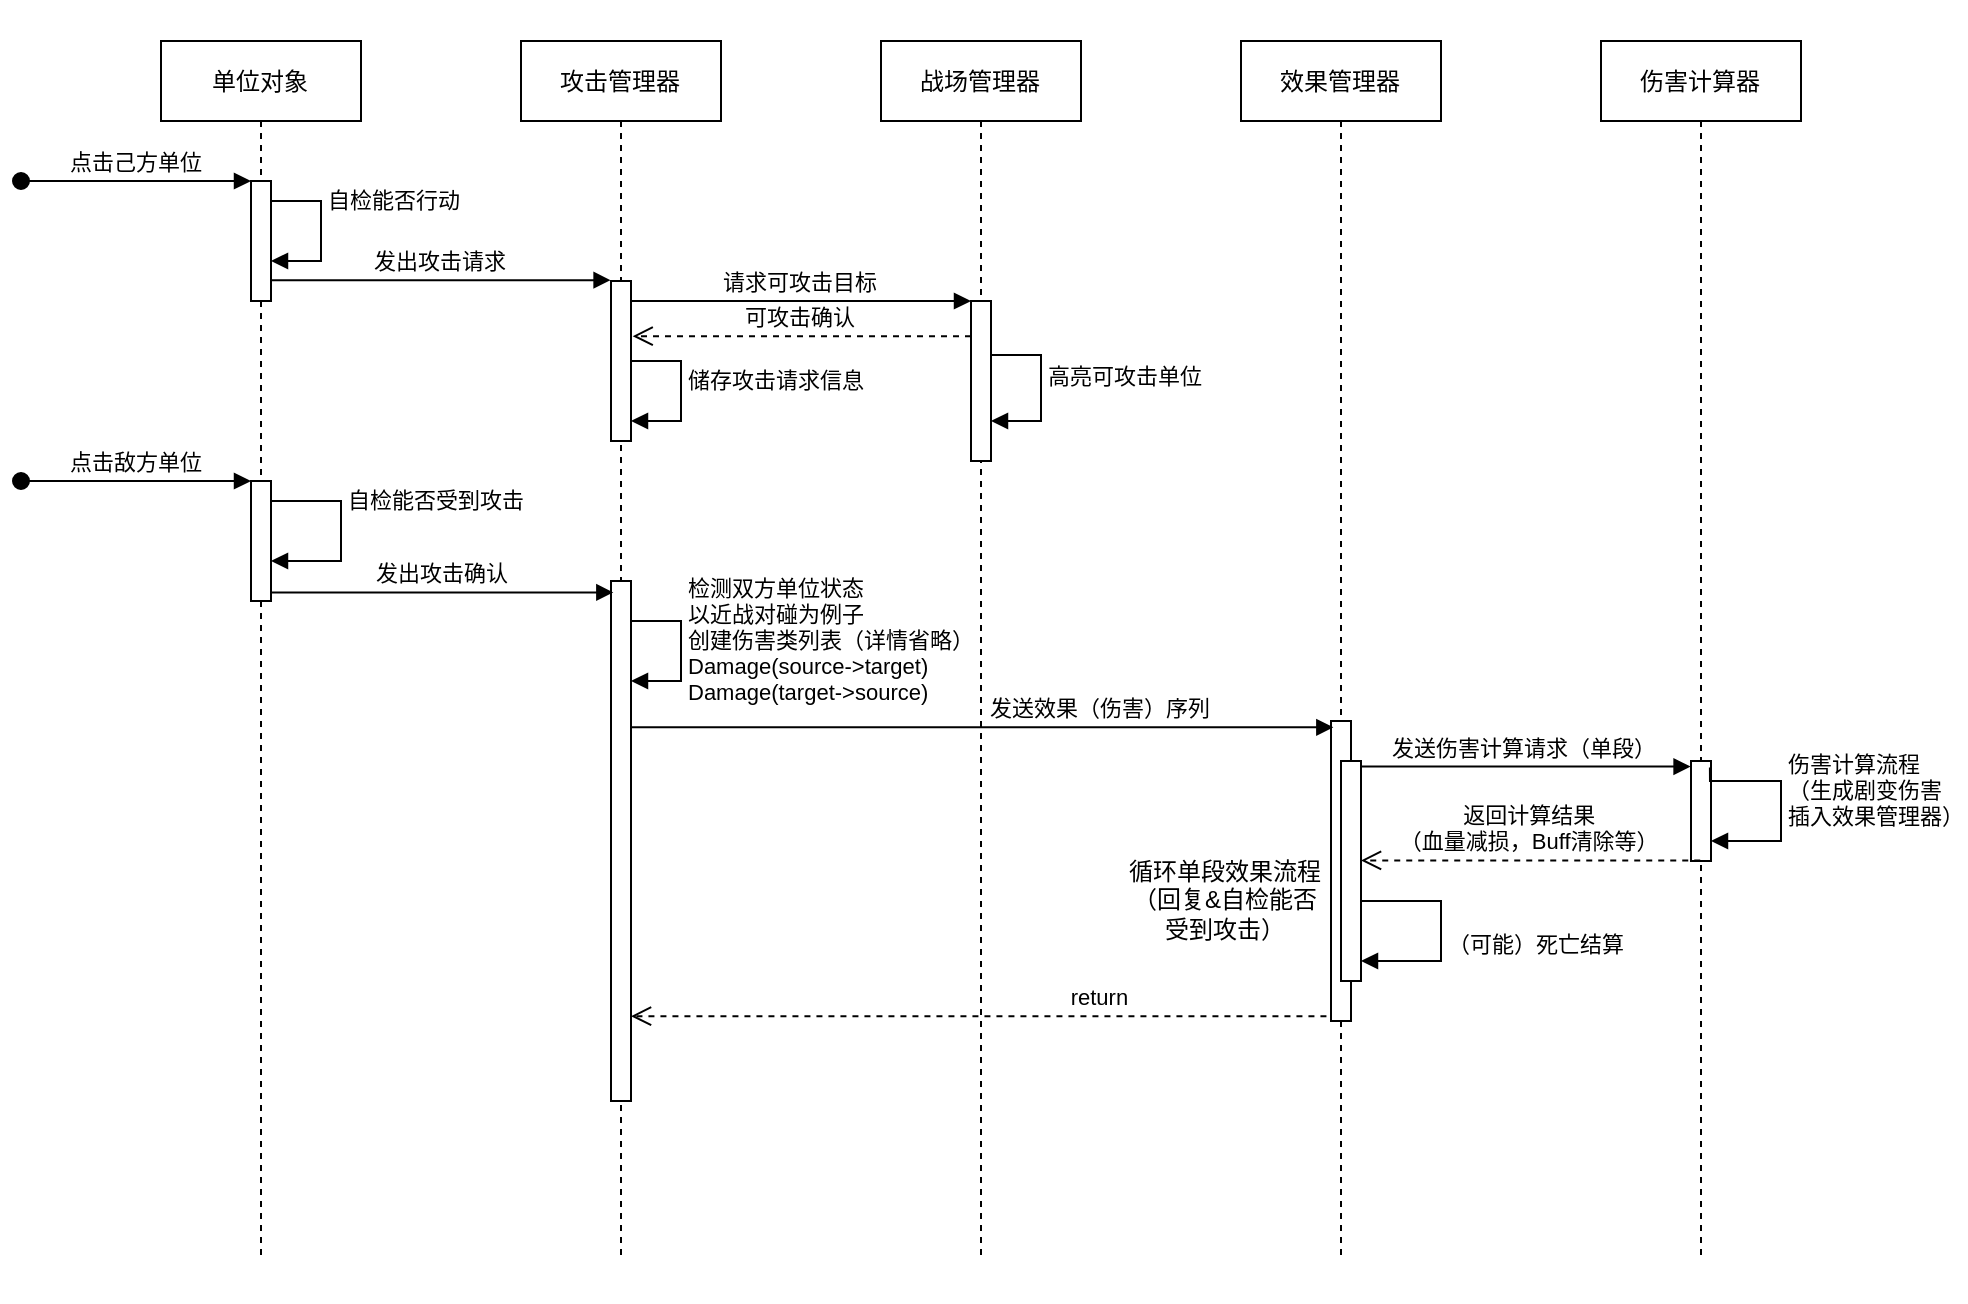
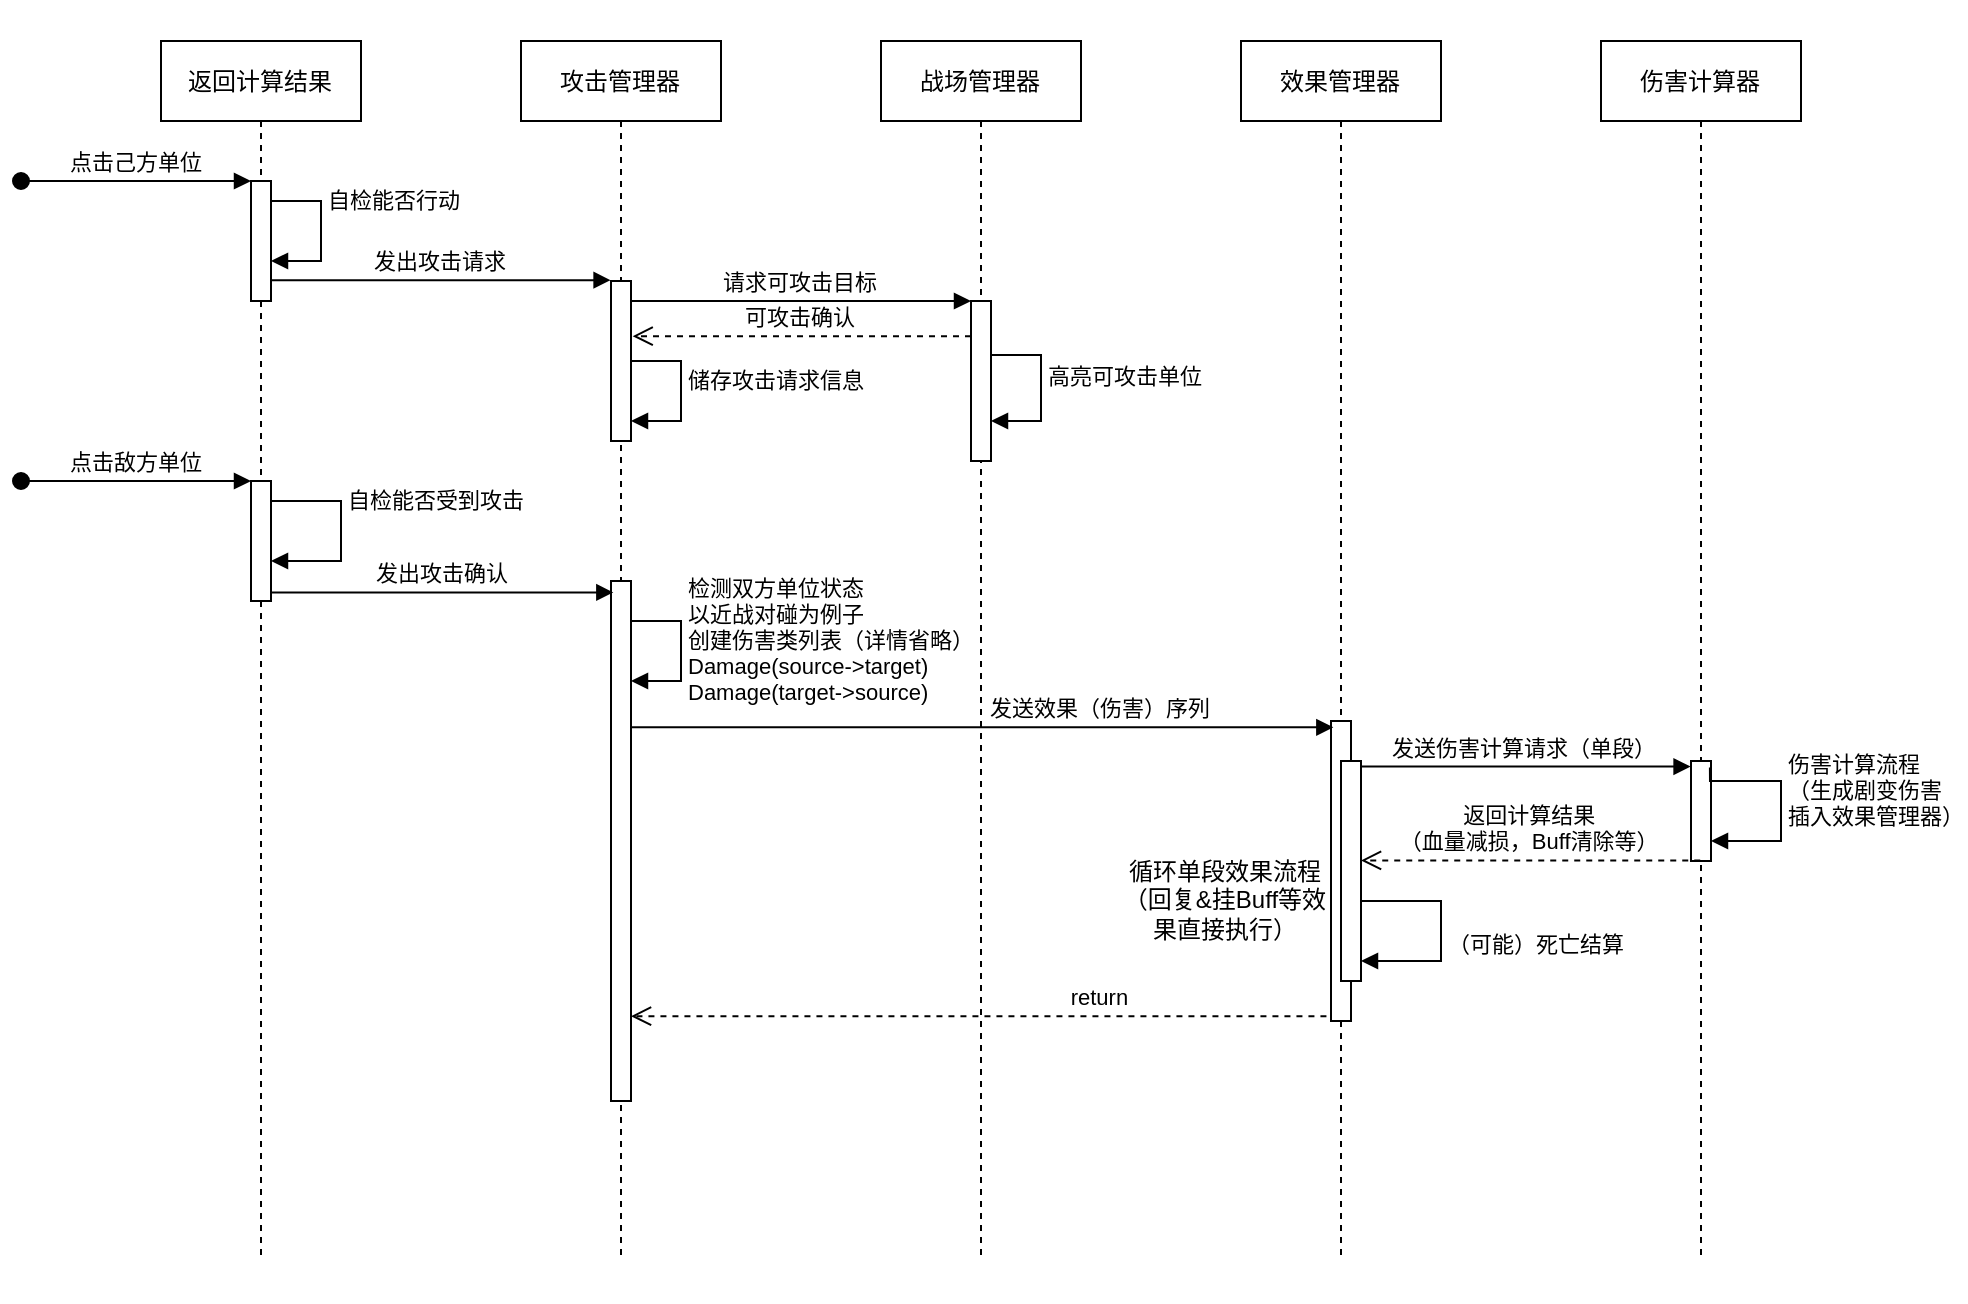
(260, 82) -> (260, 82)
(1226, 901) -> (1226, 901)
